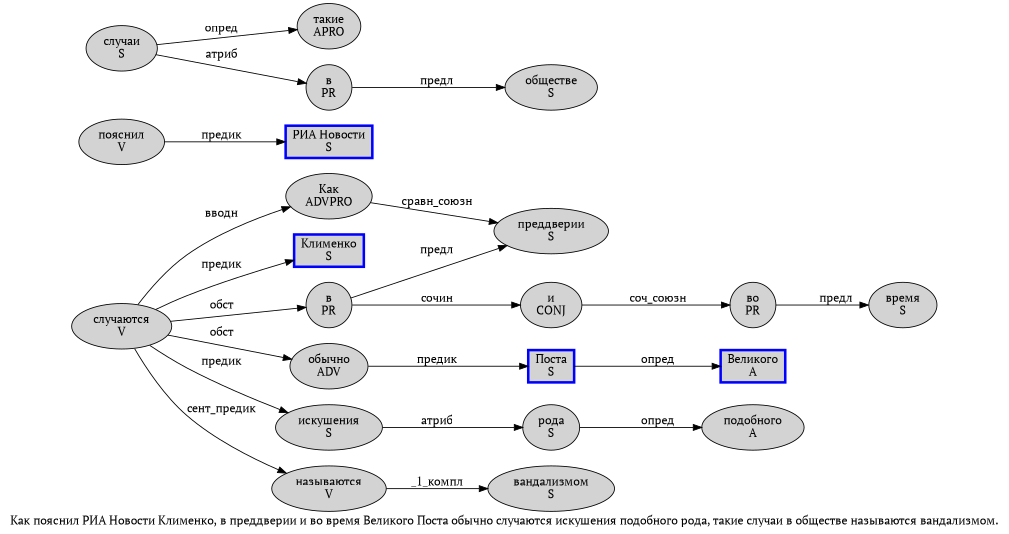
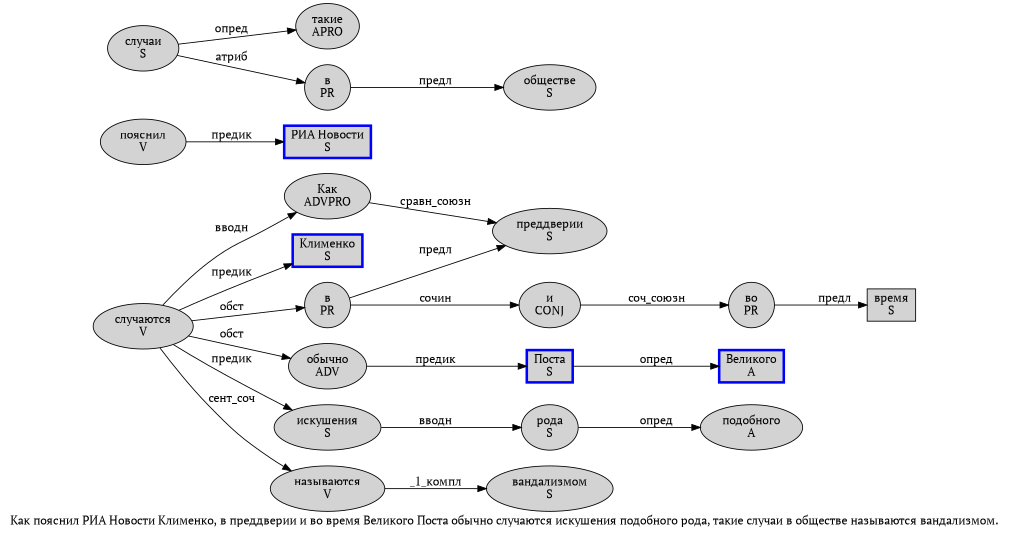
(903, 305) -> (891, 305)
(222, 409) -> (232, 399)
(437, 421) -> (436, 421)
